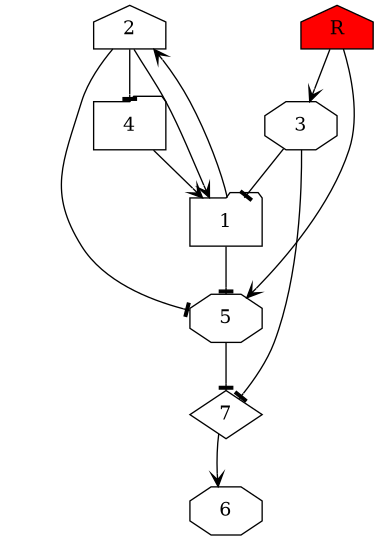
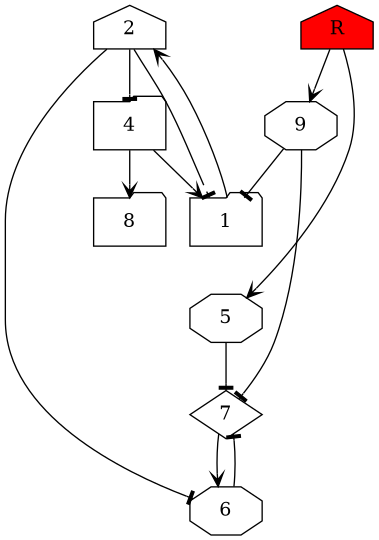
(173, 115) -> (173, 115)
(301, 126) -> (301, 126)
(64, 205) -> (5, 302)
none -> (130, 222)
(226, 267) -> none
none -> (235, 464)
